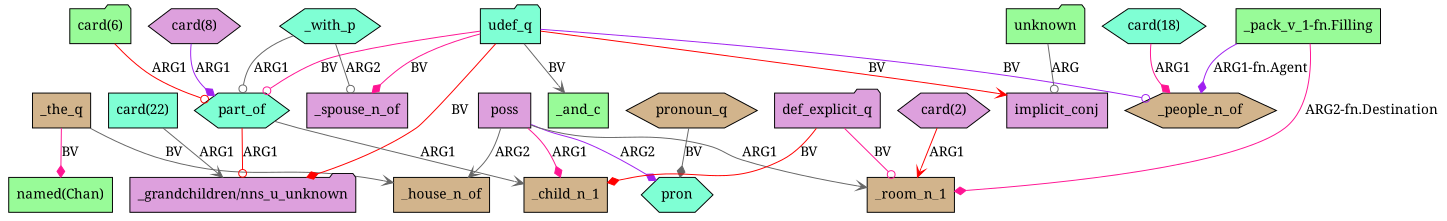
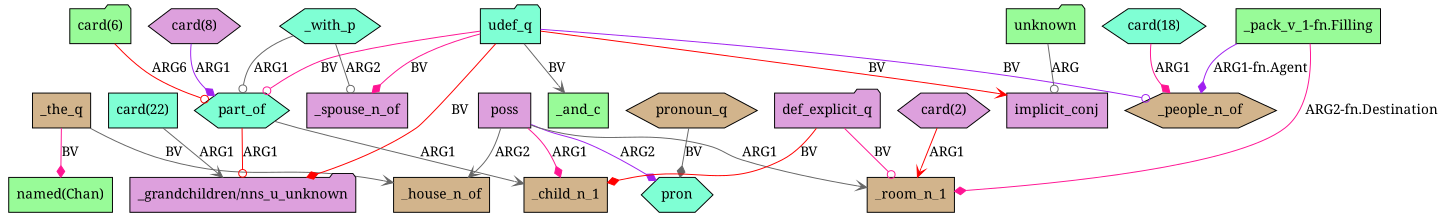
(170, 68) -> (170, 68)
